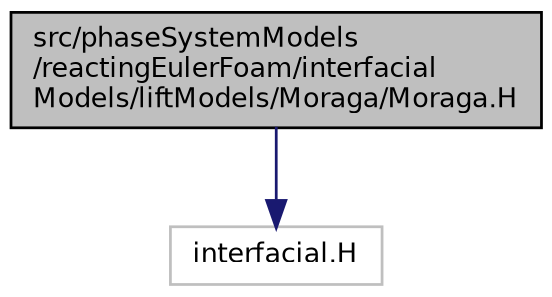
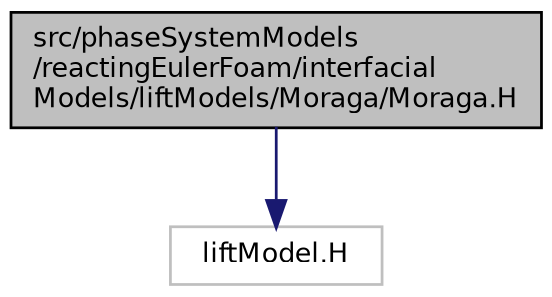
(276, 256) -> (276, 256)
